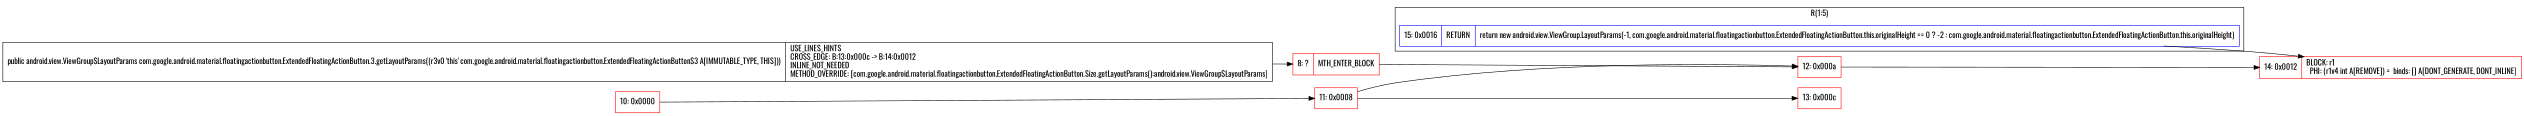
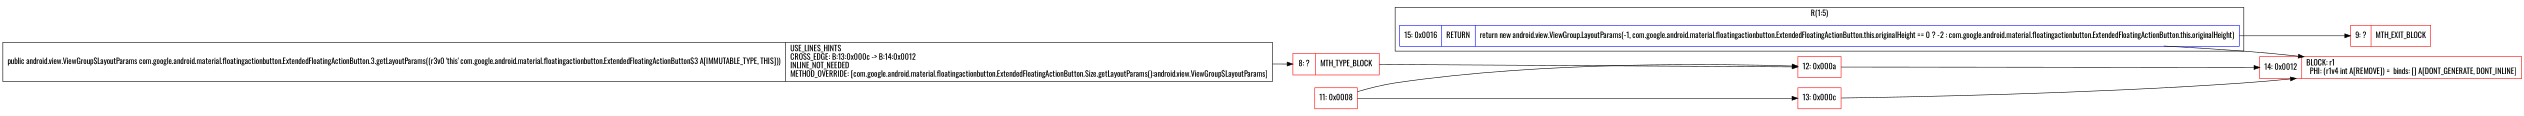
none -> (2391, 36)
(1346, 64) -> (1346, 64)
none -> (2066, 92)
(638, 102) -> none
